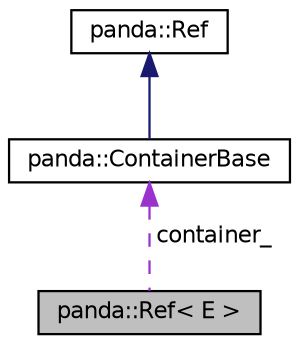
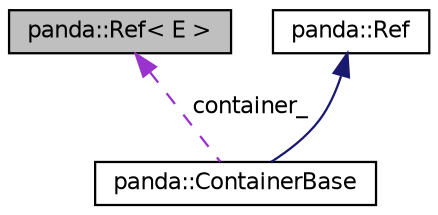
(150, 248) -> (185, 117)
